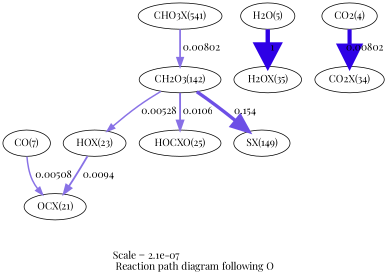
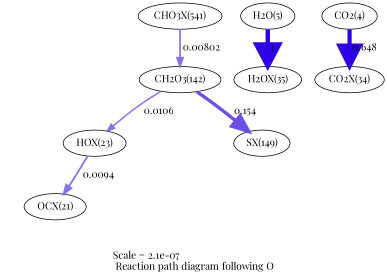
(363, 48) -> (363, 48)
(158, 111) -> (158, 111)
(27, 143) -> none
(180, 143) -> none
